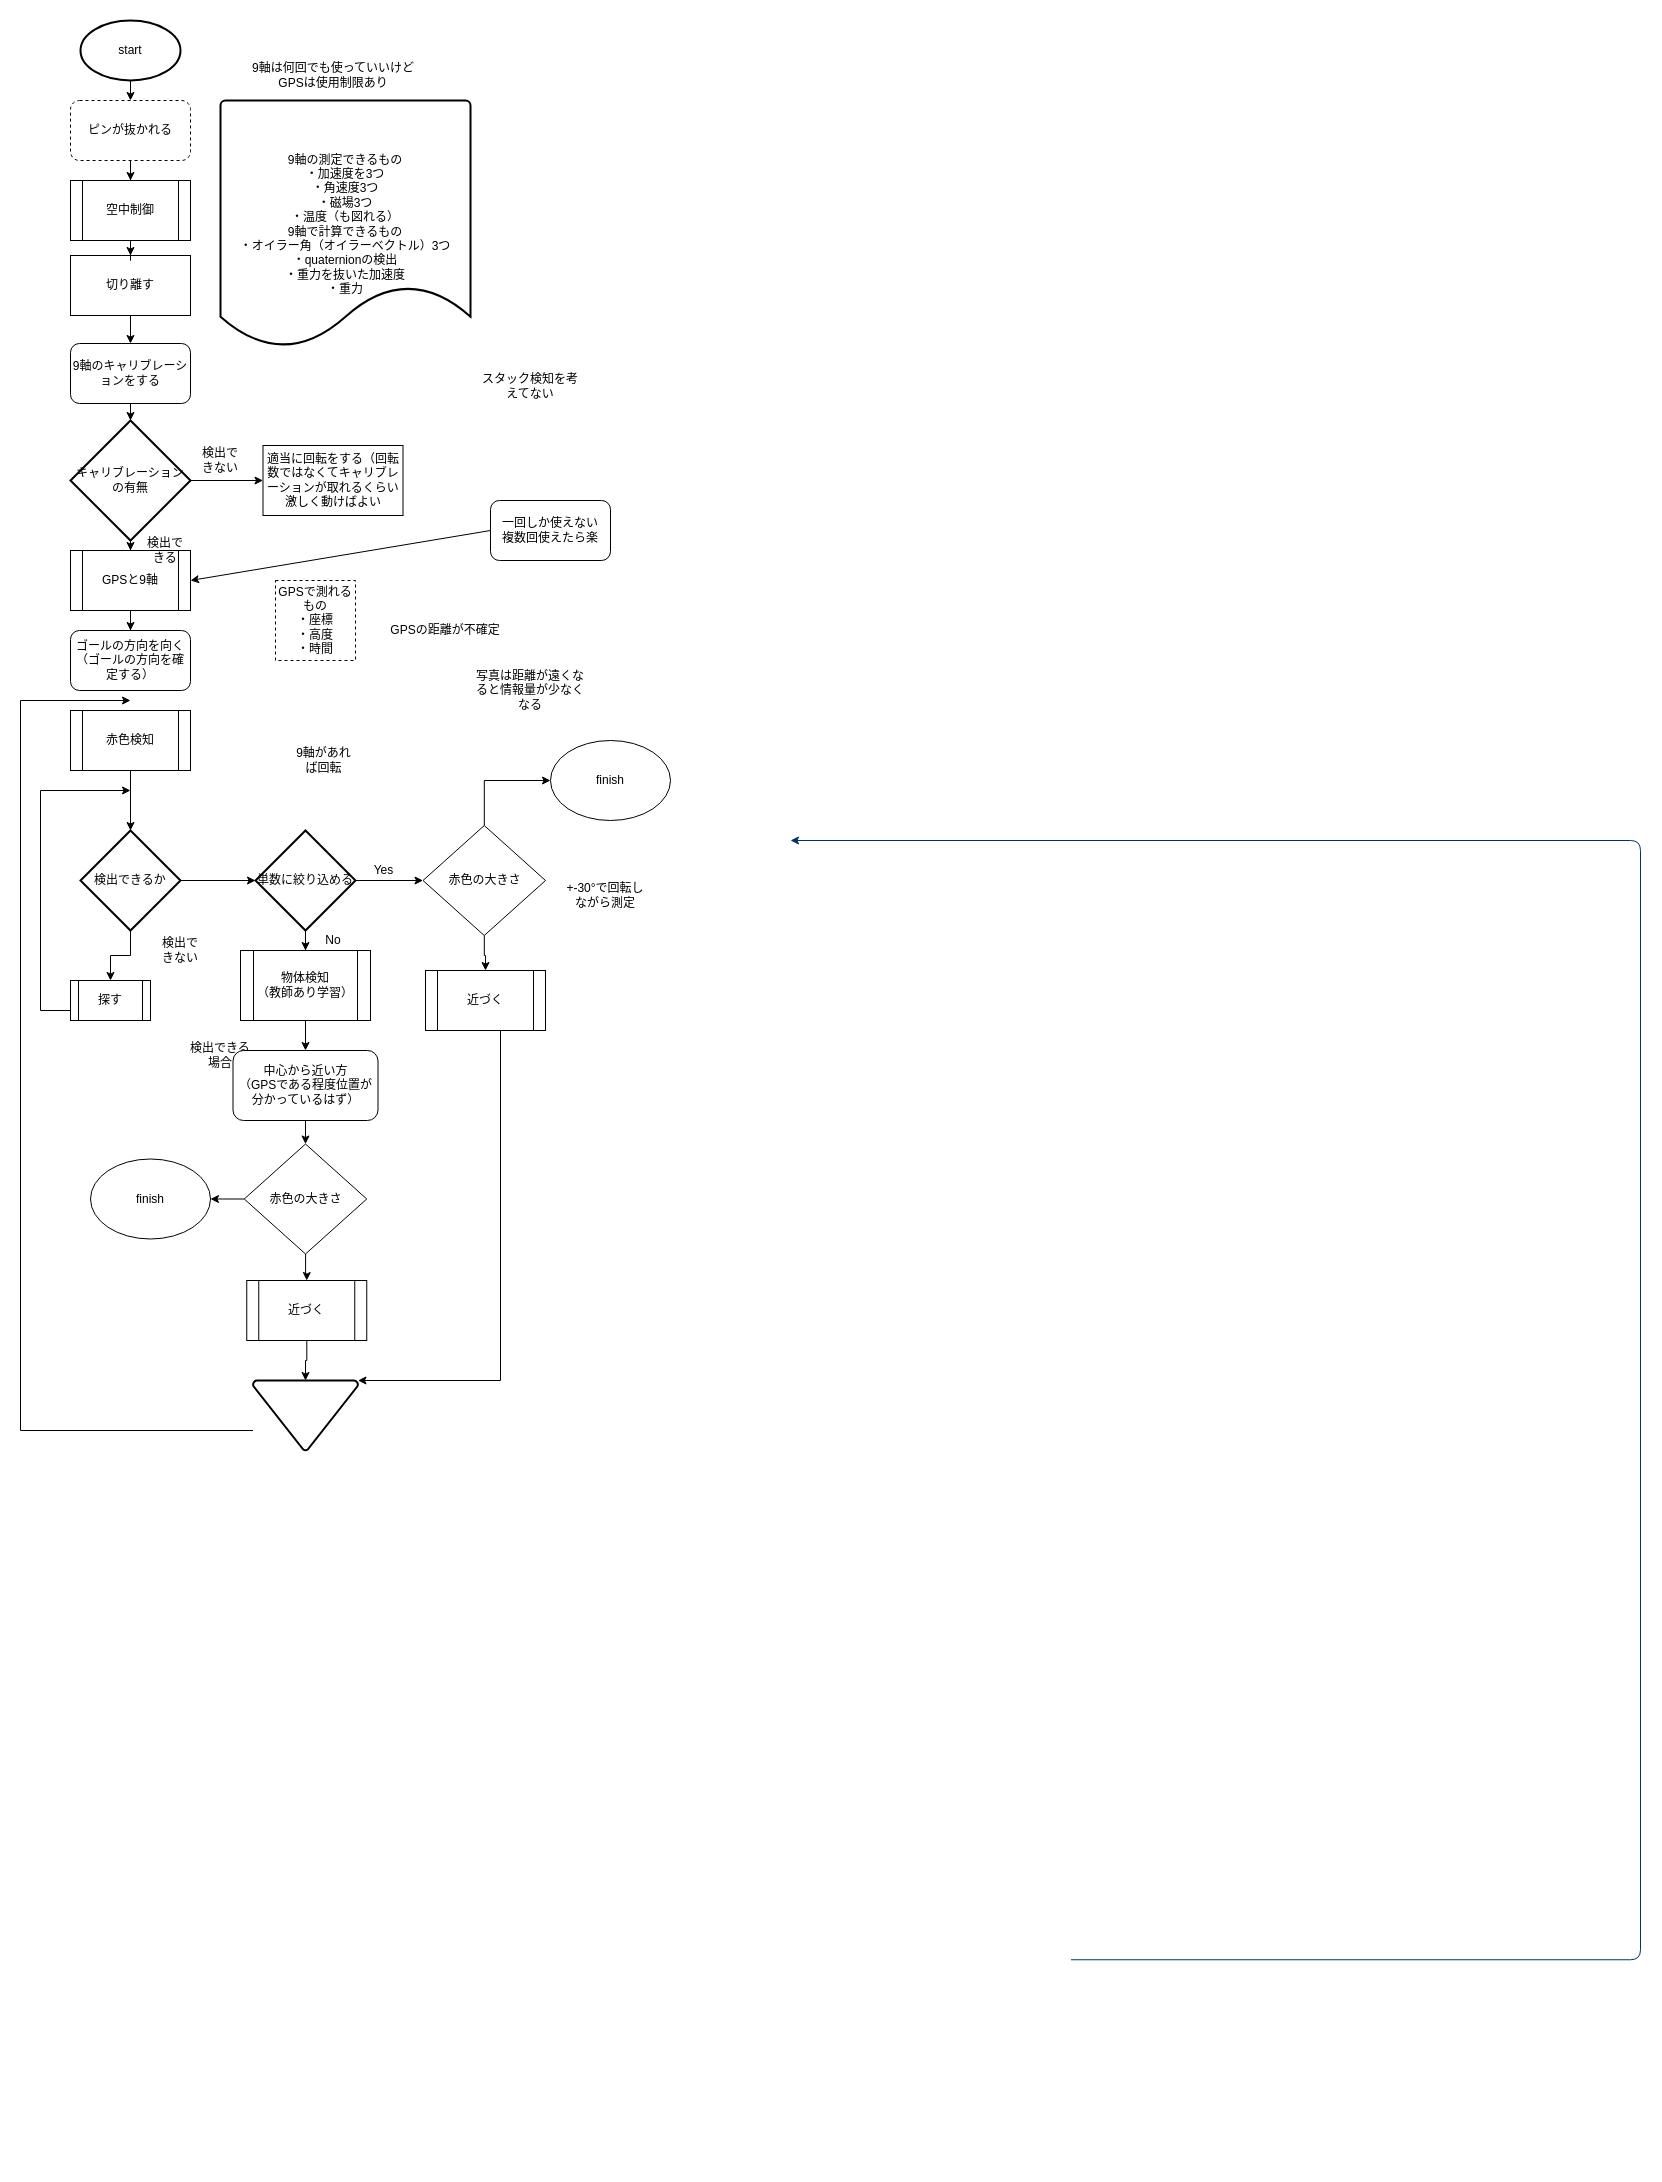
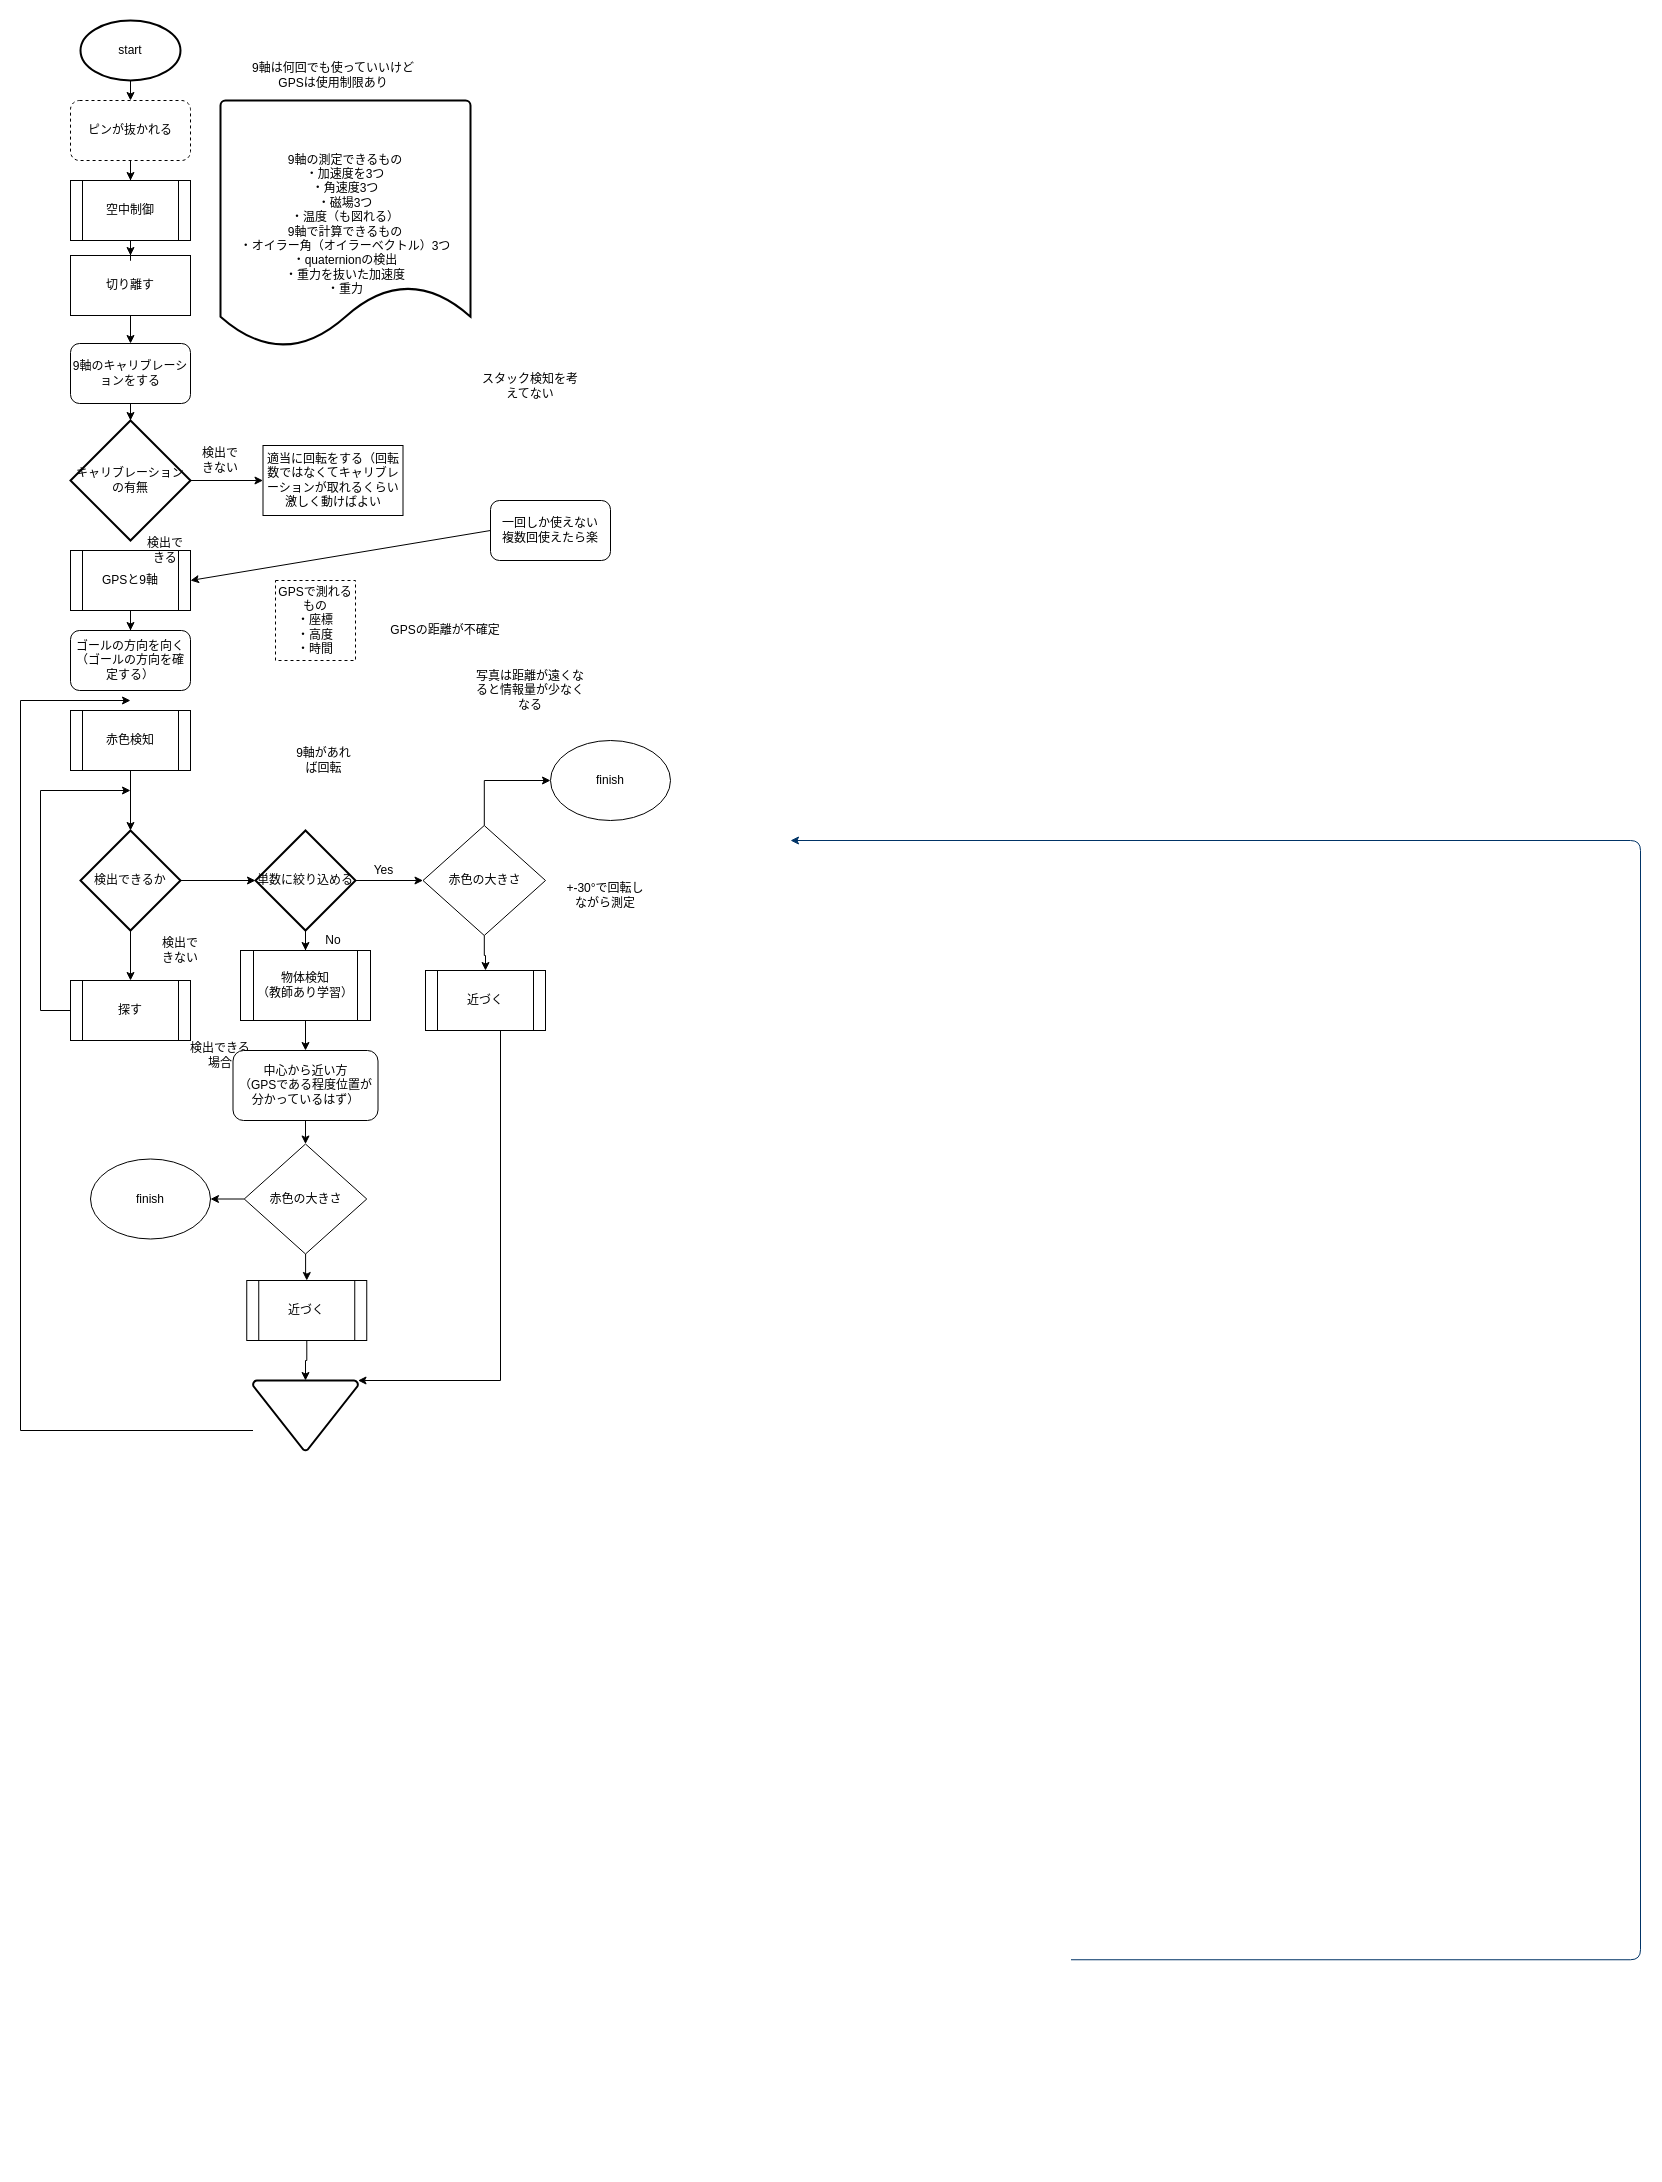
(131, 546) -> none
(111, 1001) -> (131, 1011)
